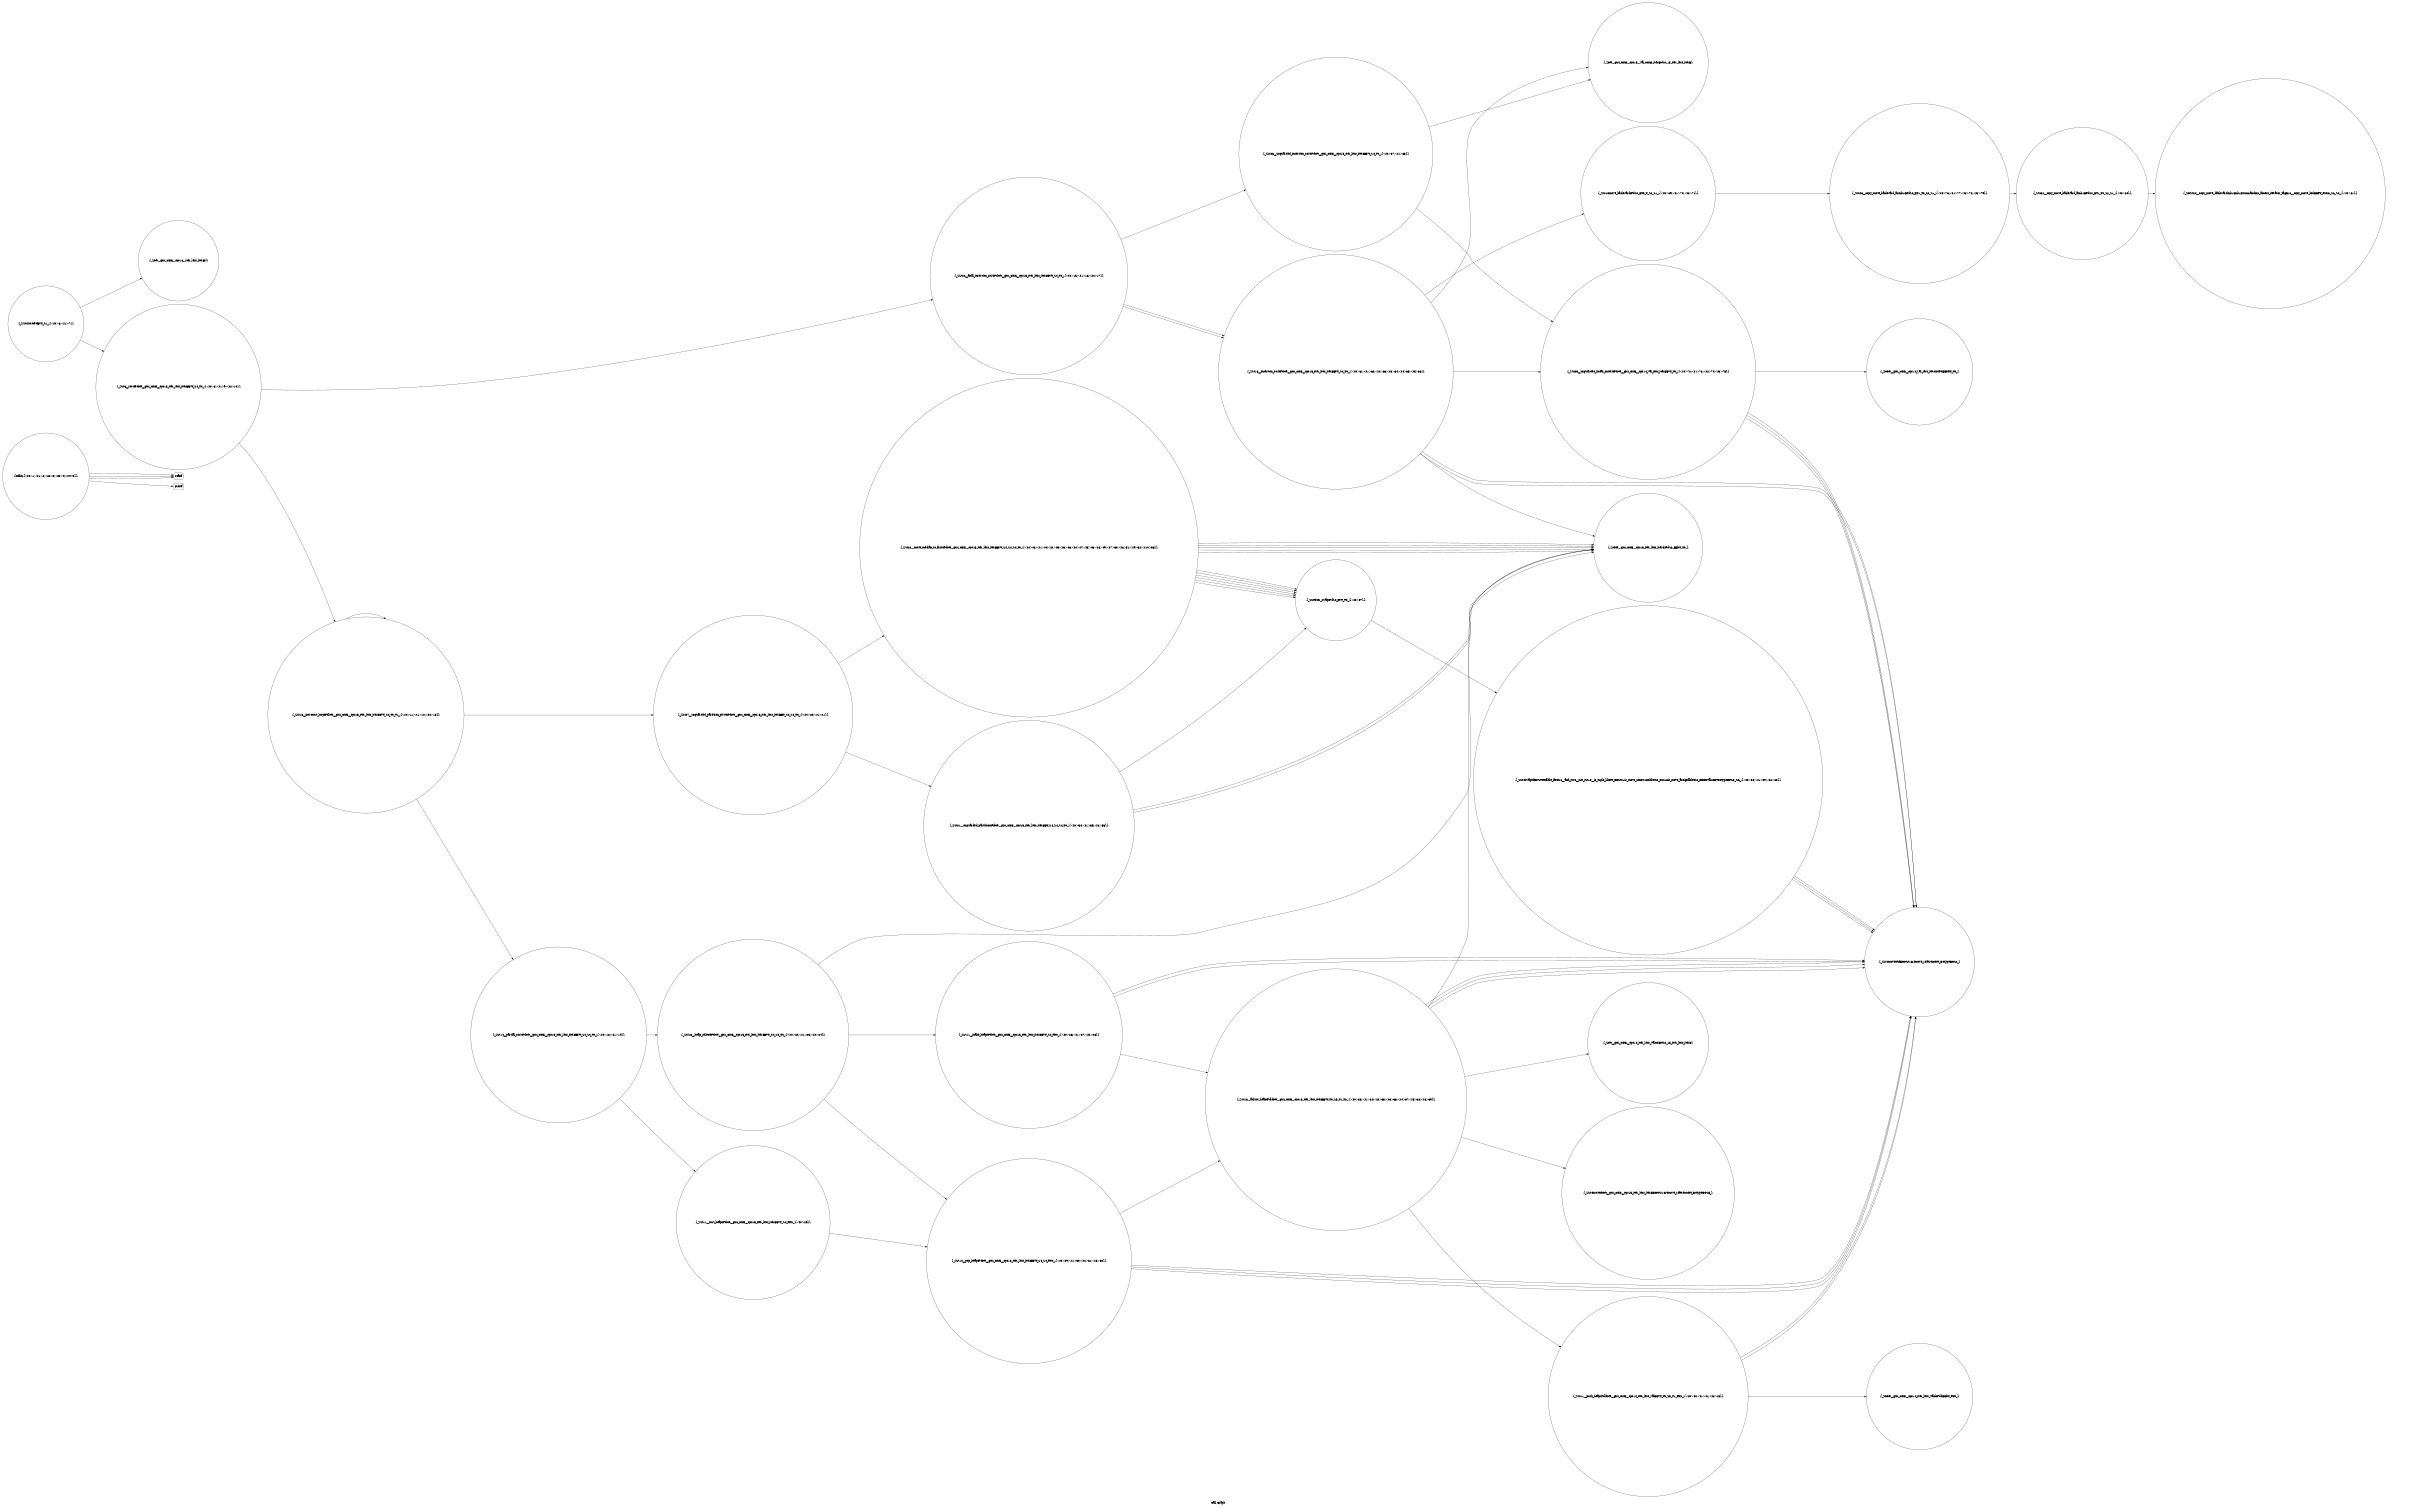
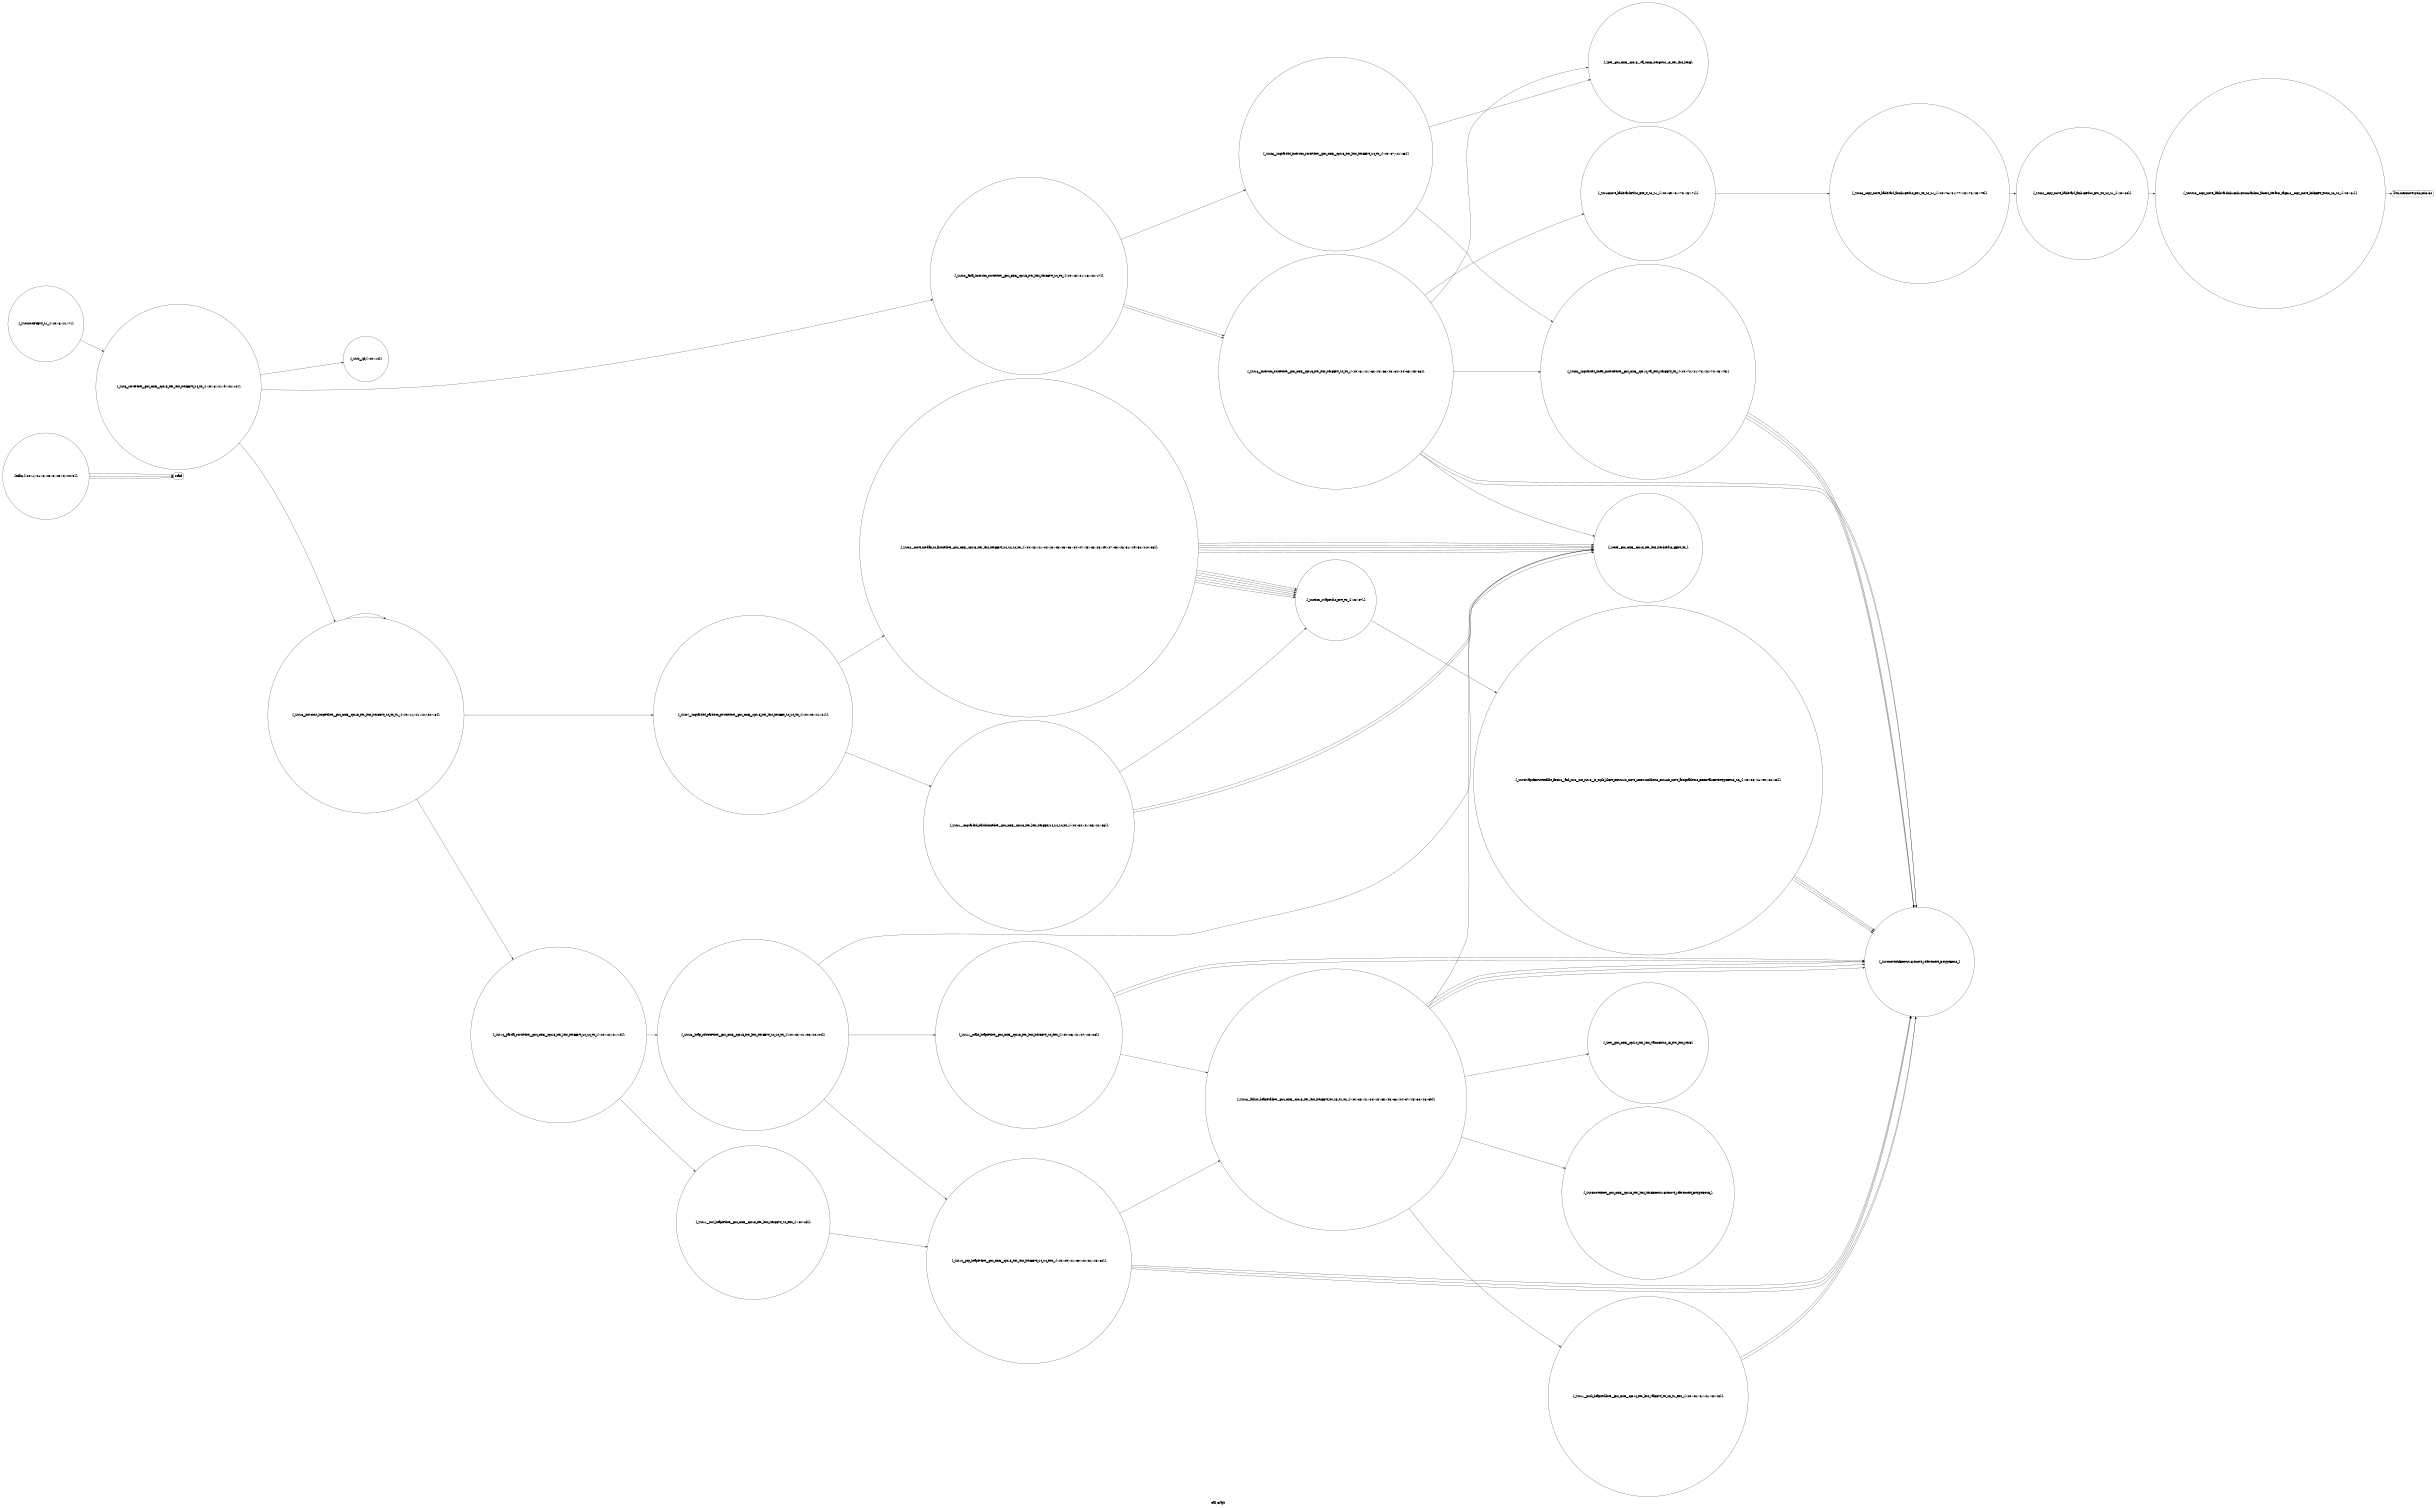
none -> (2413, 194)
(179, 261) -> none
none -> (366, 359)
(1920, 372) -> none
(179, 486) -> none
(1920, 1397) -> none
